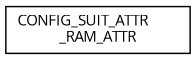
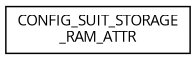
(98, 30) -> (98, 30)
